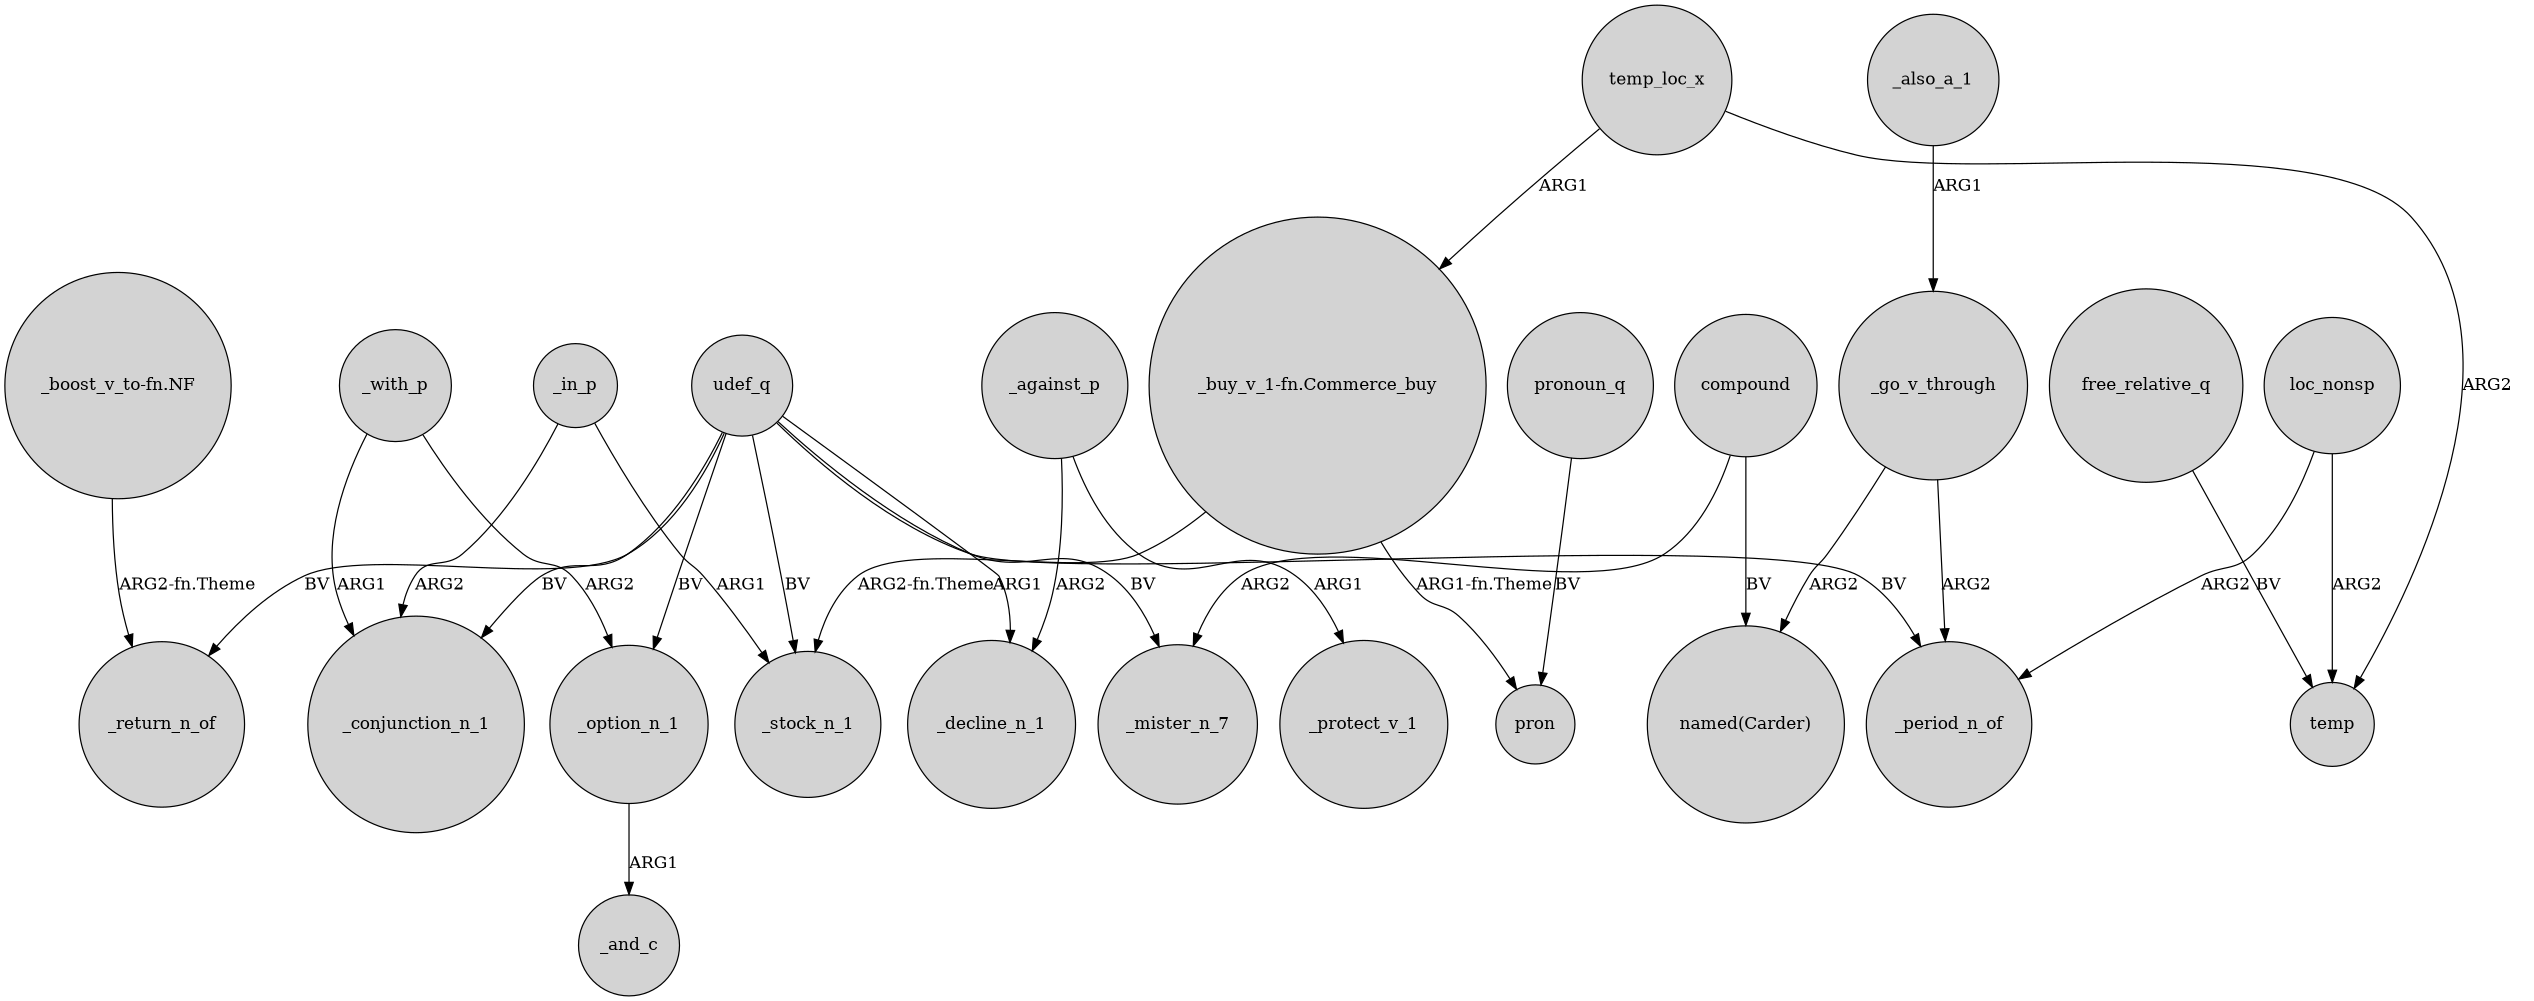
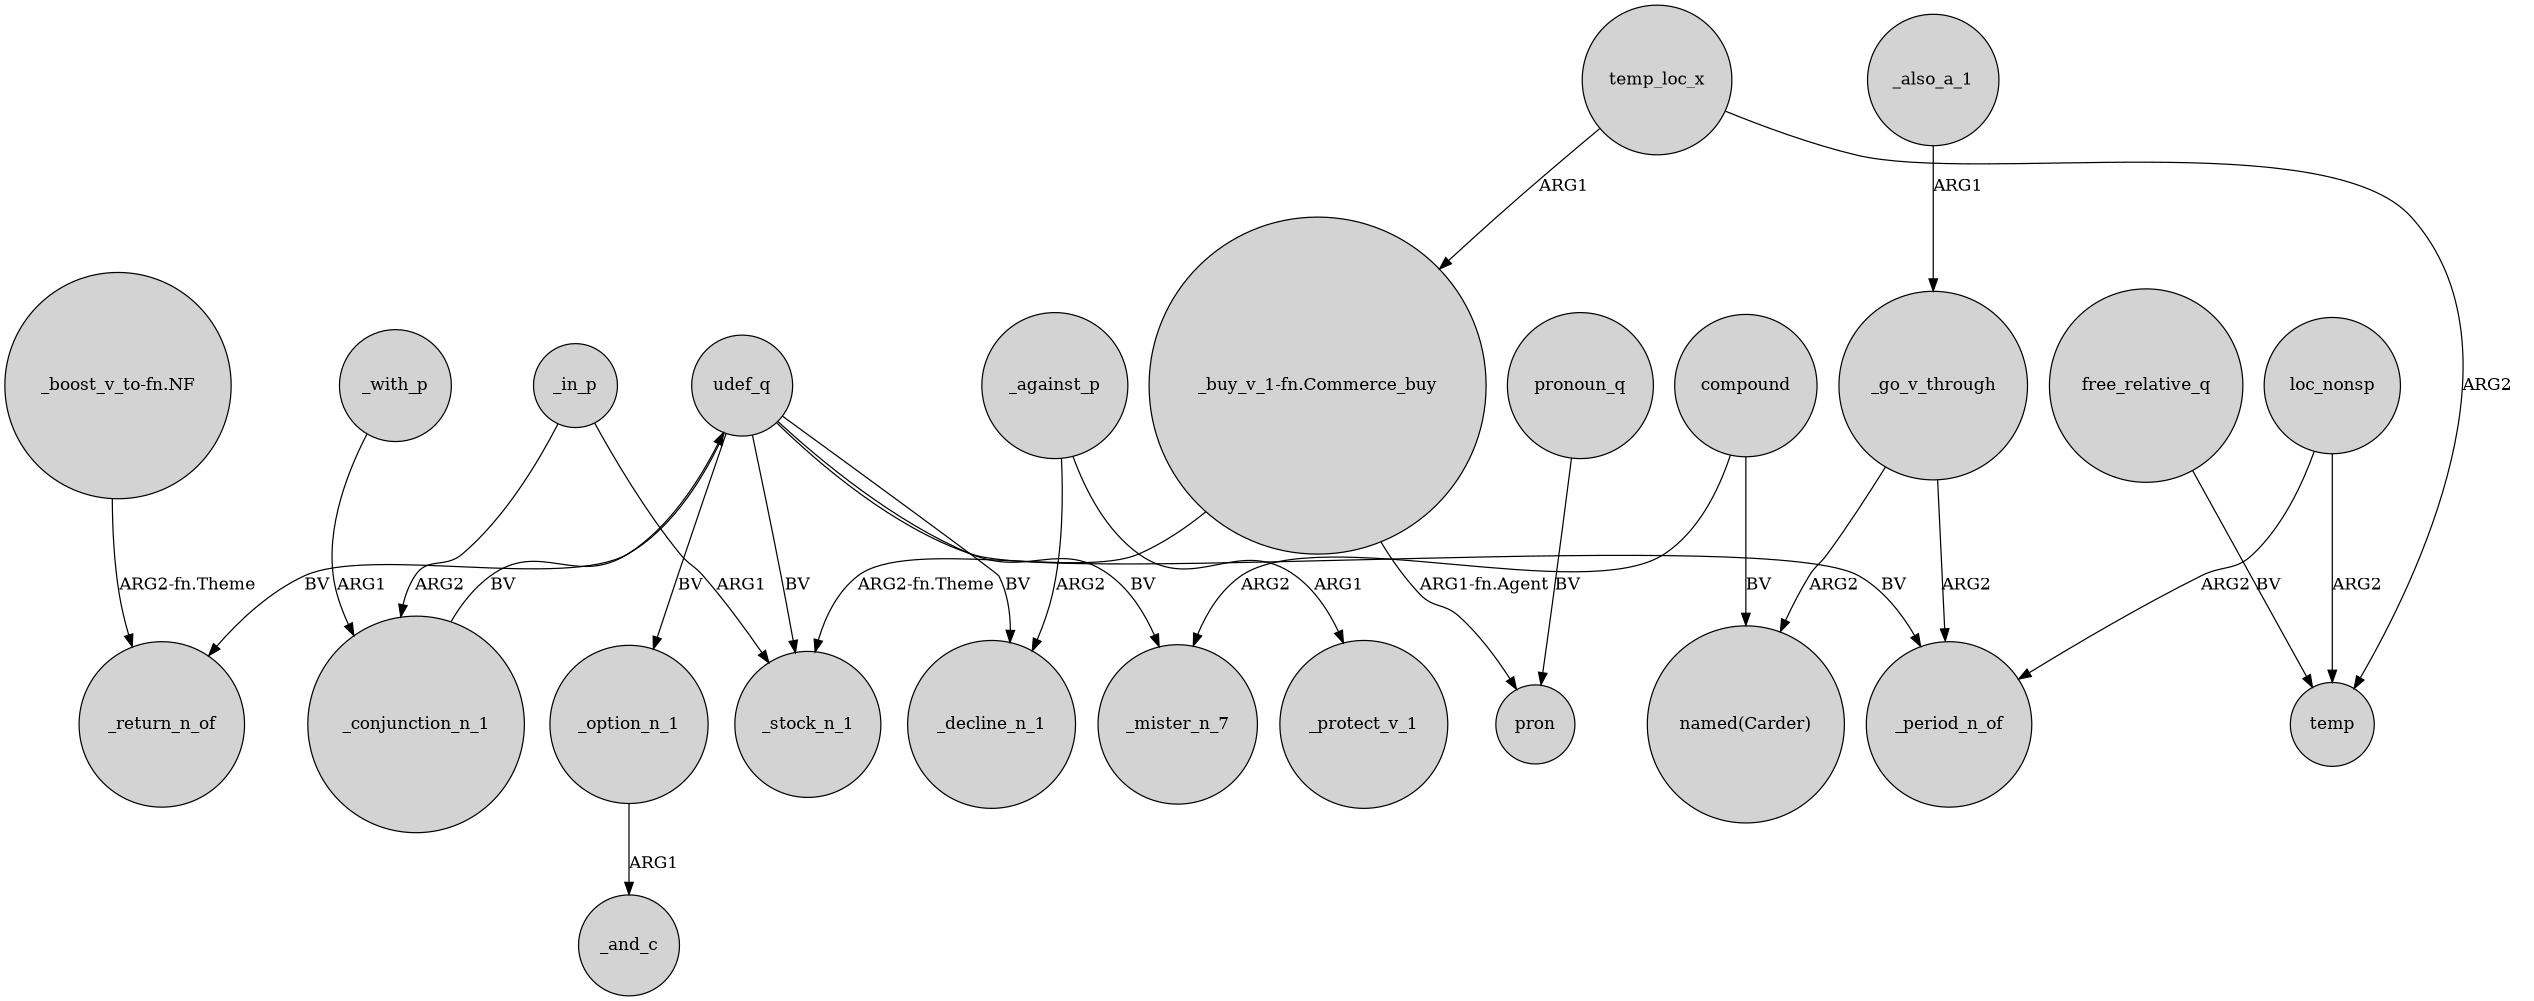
(511, 544) -> none
(624, 556) -> (600, 565)
(1018, 585) -> (1018, 585)
(1484, 585) -> (1484, 585)
